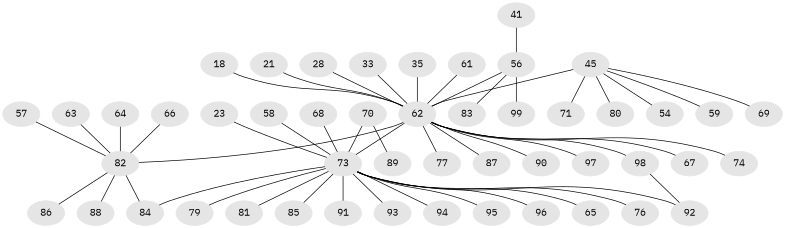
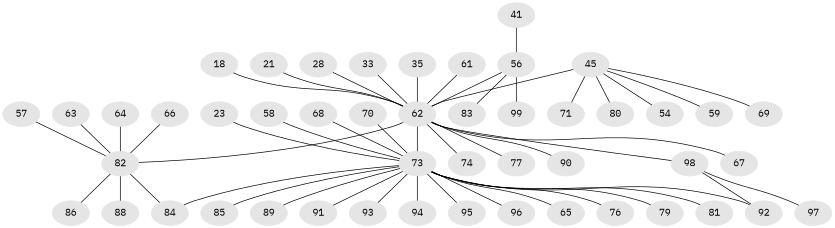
(378, 135) -> (341, 185)
(541, 144) -> (751, 188)
(492, 164) -> none
